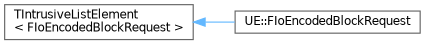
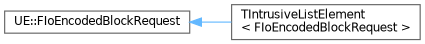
(220, 22) -> (216, 22)
